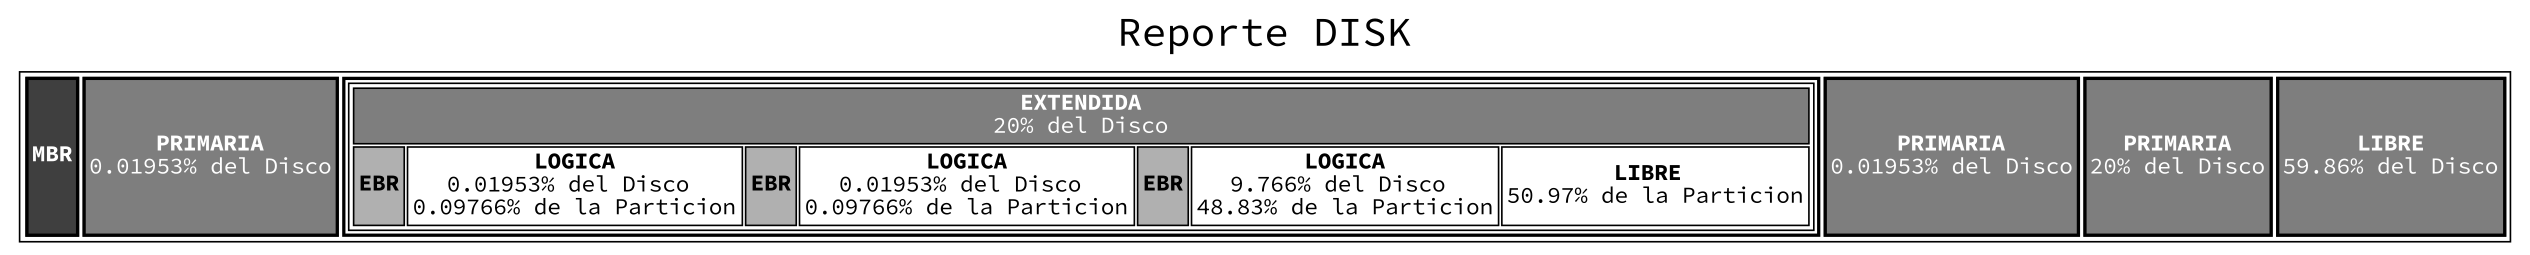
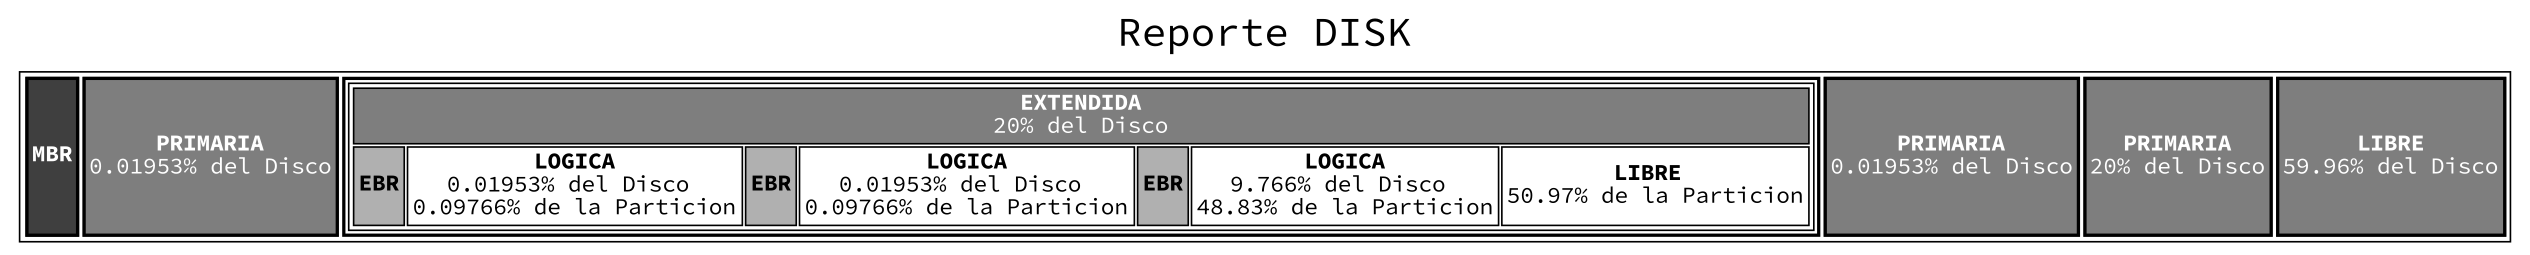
(2391, 167) -> (2391, 167)
